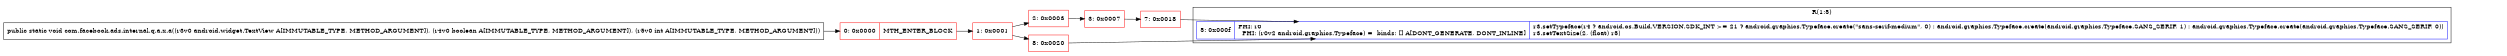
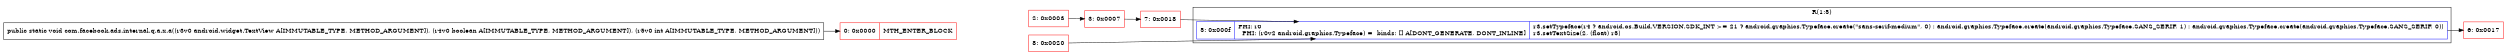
none -> (2484, 30)
(993, 31) -> none
